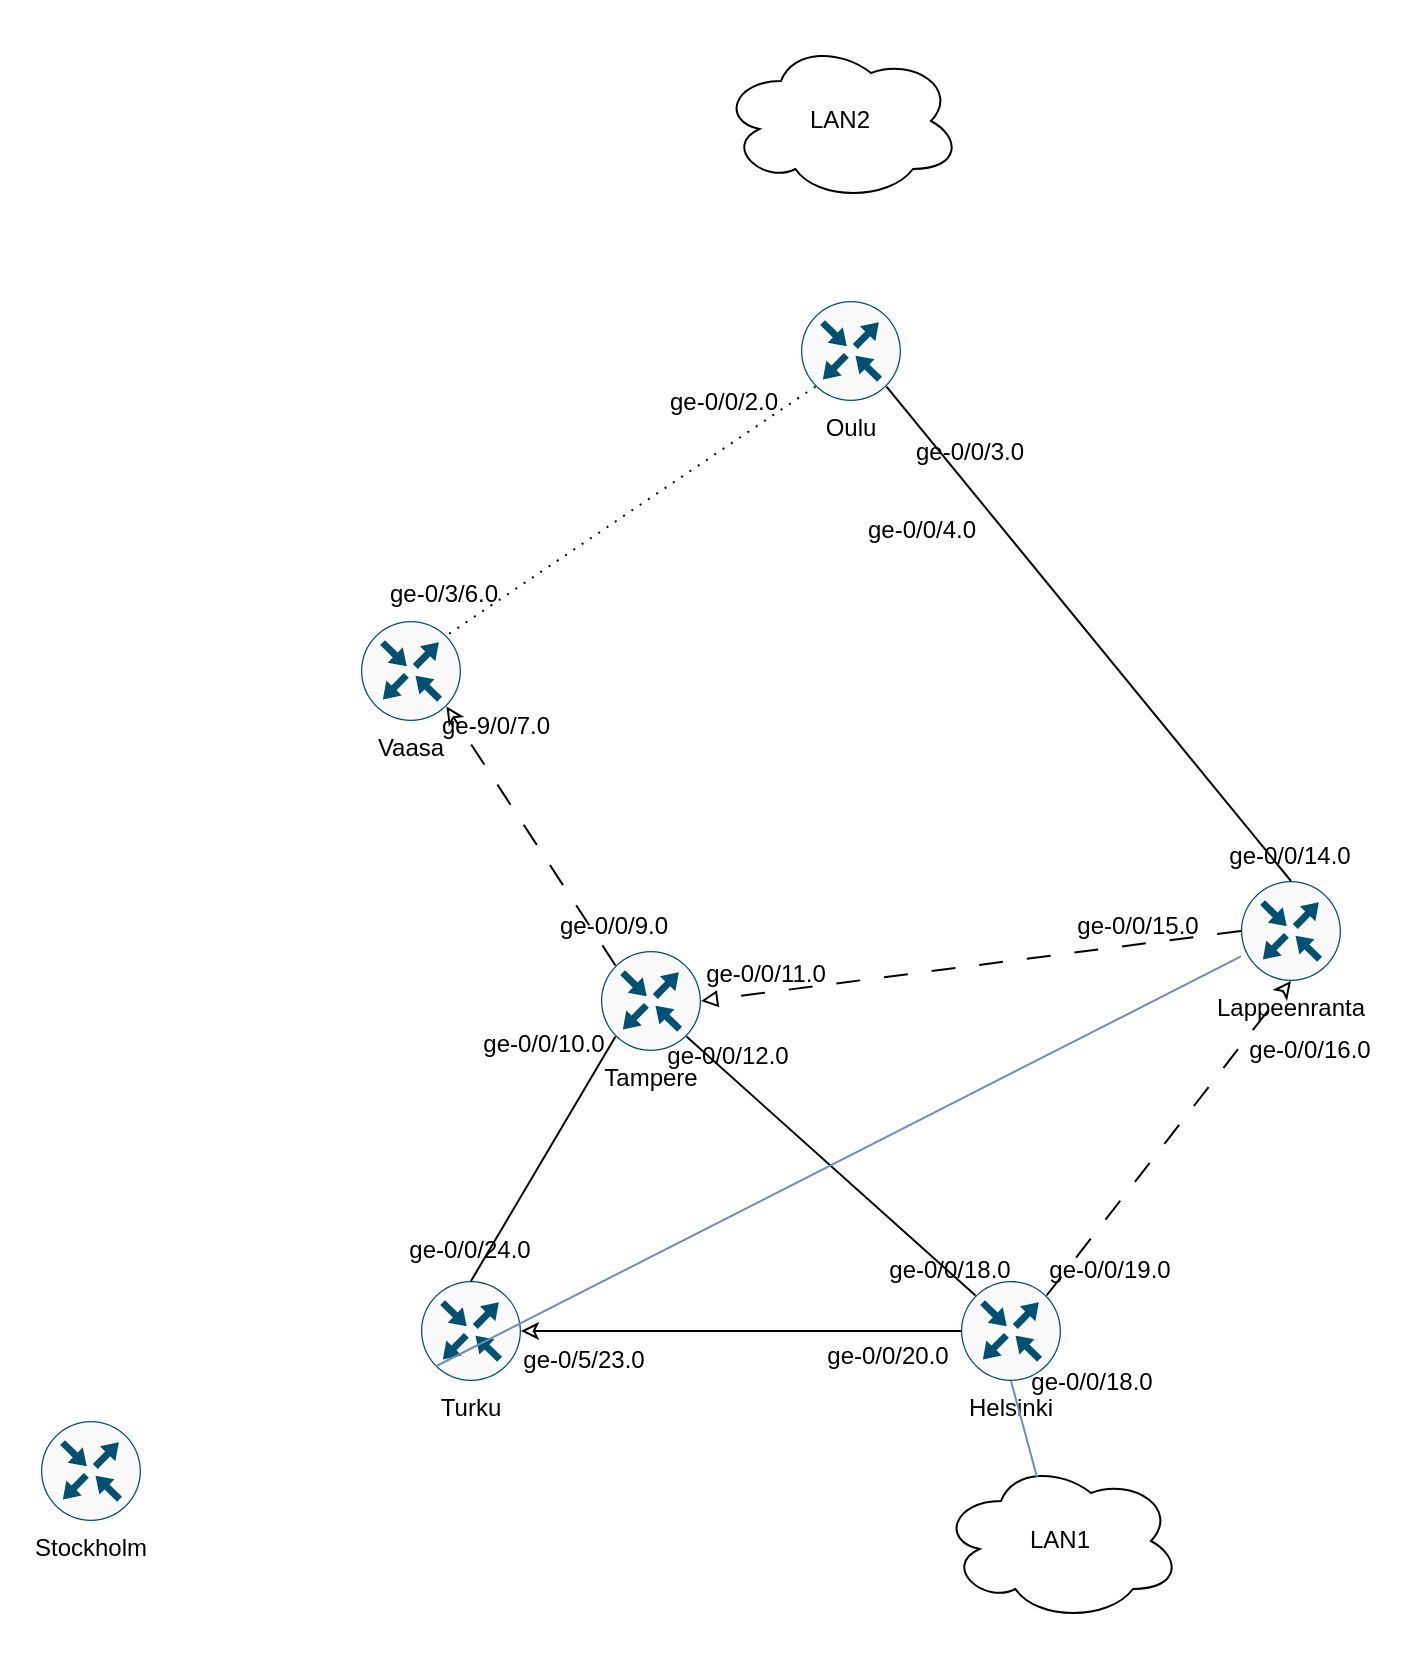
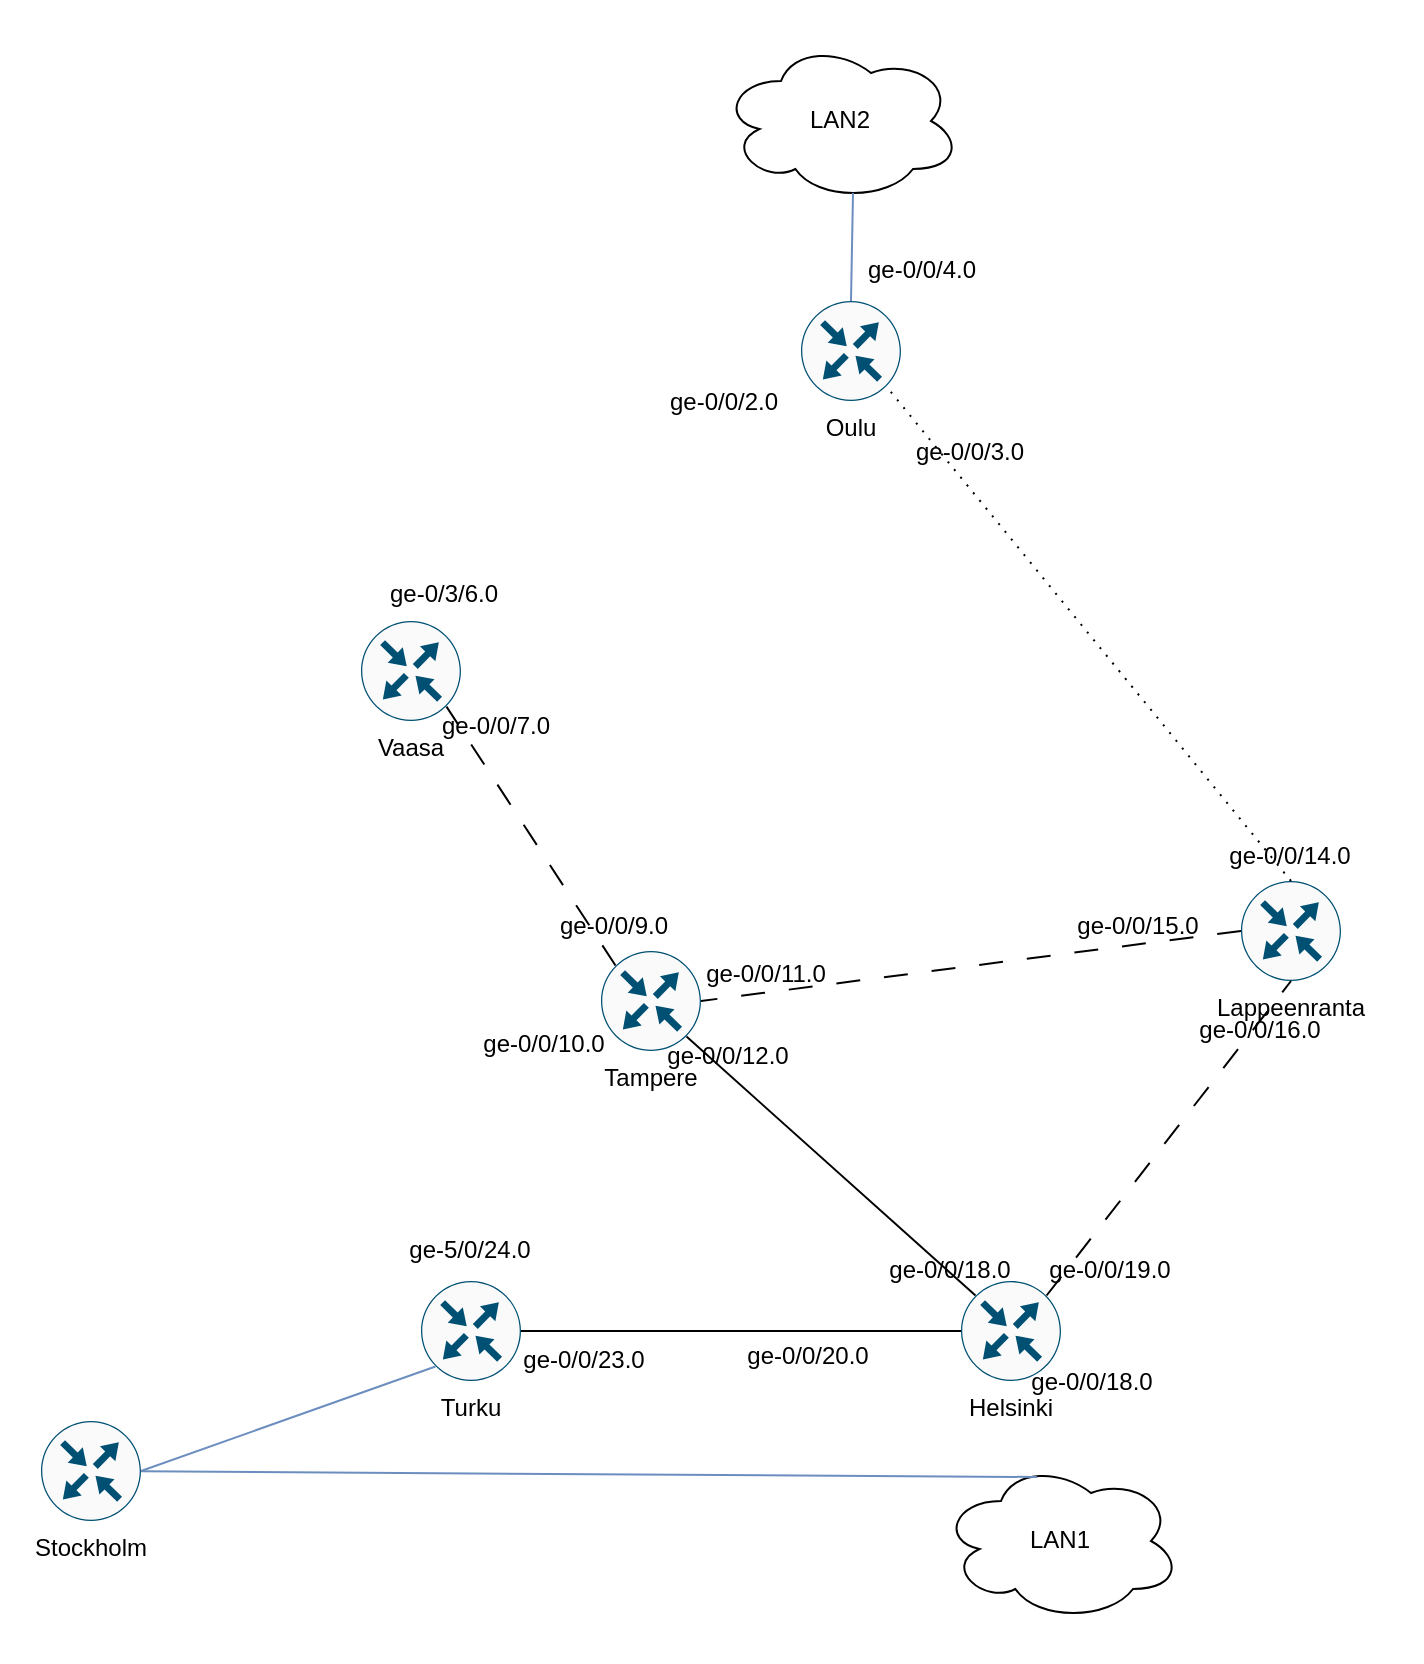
none -> (852, 247)
(631, 511) -> none
(923, 531) -> (923, 271)
(1089, 634) -> (1089, 634)
(454, 718) -> (451, 713)
(497, 727) -> (497, 727)
(1282, 993) -> (1285, 988)
(718, 999) -> (710, 1000)
(1311, 1051) -> (1261, 1031)
(543, 1159) -> none
(838, 1162) -> (292, 1417)
(471, 1251) -> (471, 1251)
(536, 1331) -> (529, 1331)
(889, 1357) -> (809, 1357)
(585, 1361) -> (585, 1361)
(1024, 1429) -> (593, 1474)
